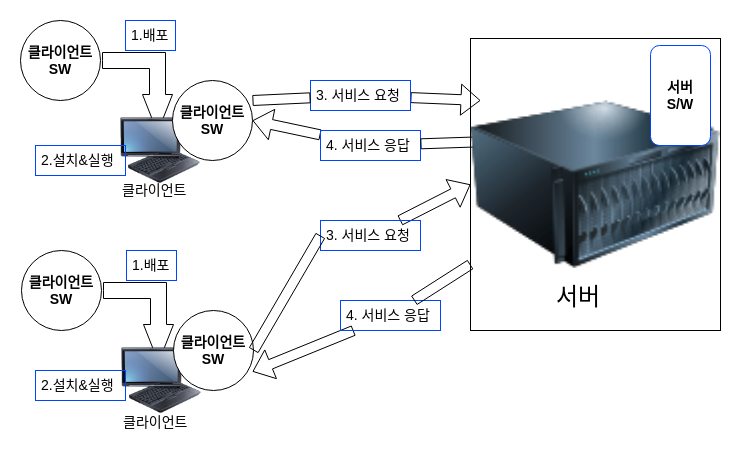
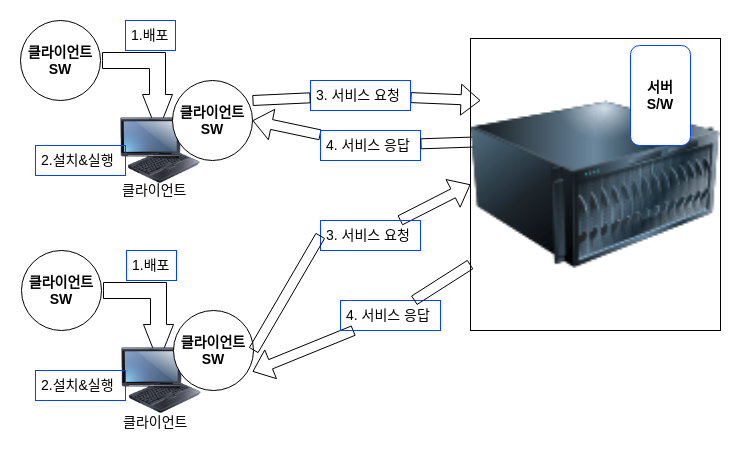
(681, 96) -> (661, 96)
(596, 291) -> none
